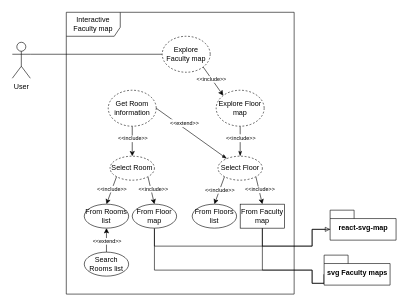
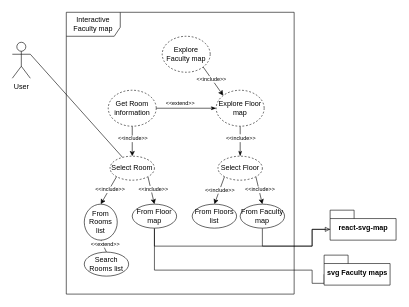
(96, 54) -> (77, 107)
(190, 132) -> (159, 108)
(107, 216) -> (101, 222)
(263, 216) -> (263, 216)
(263, 258) -> none
